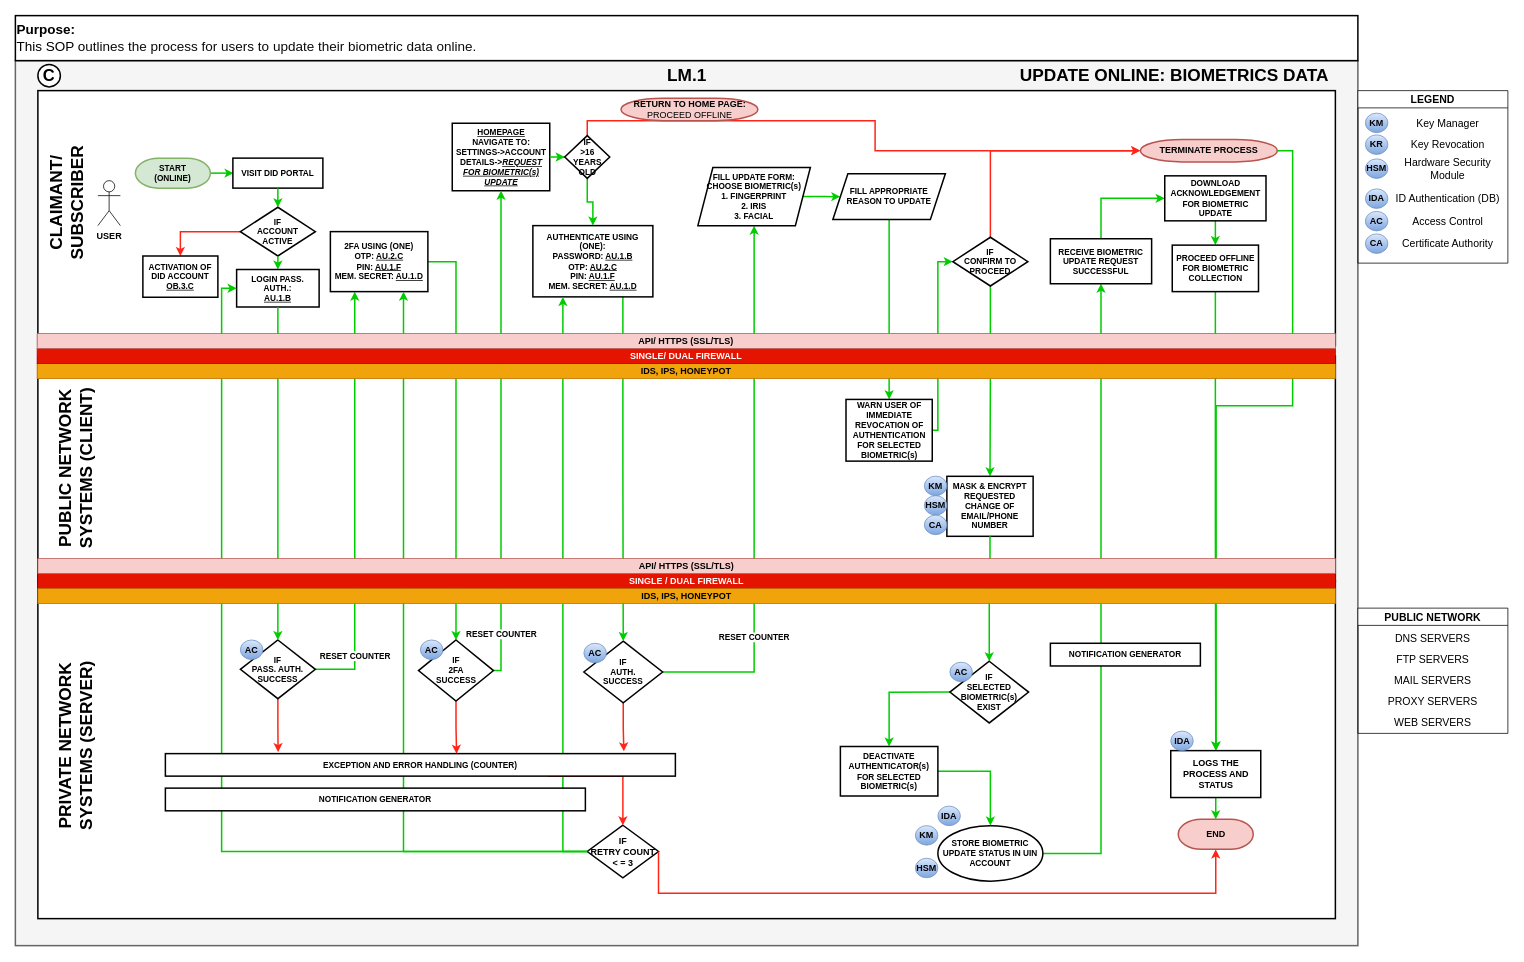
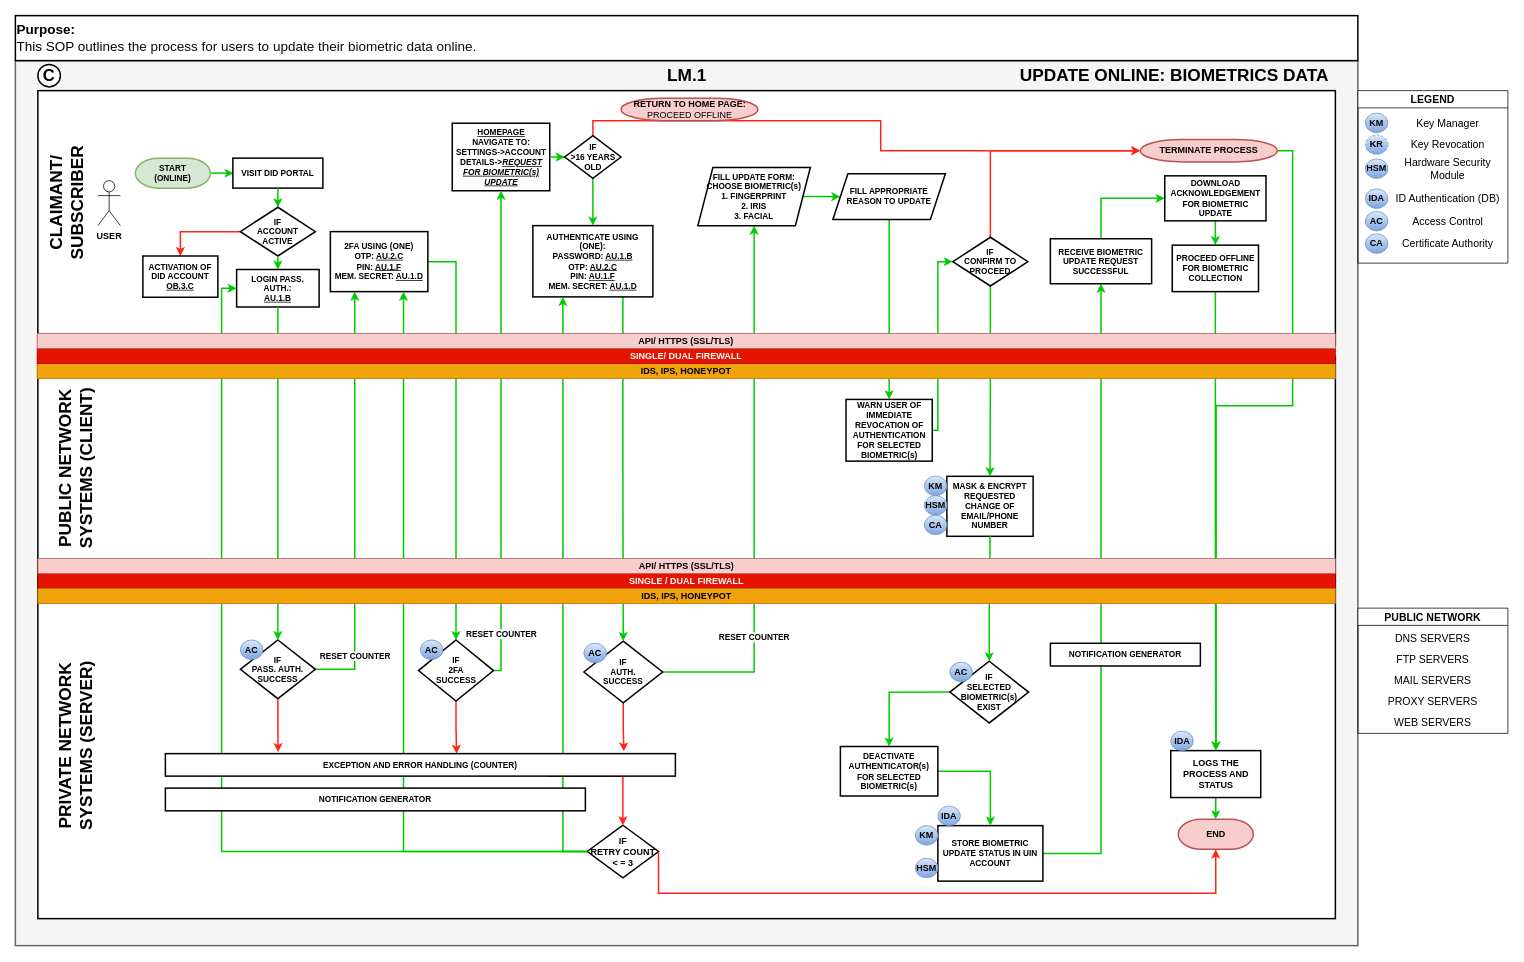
(1377, 144) -> (1377, 144)
(587, 157) -> (593, 157)
(990, 853) -> (990, 853)
